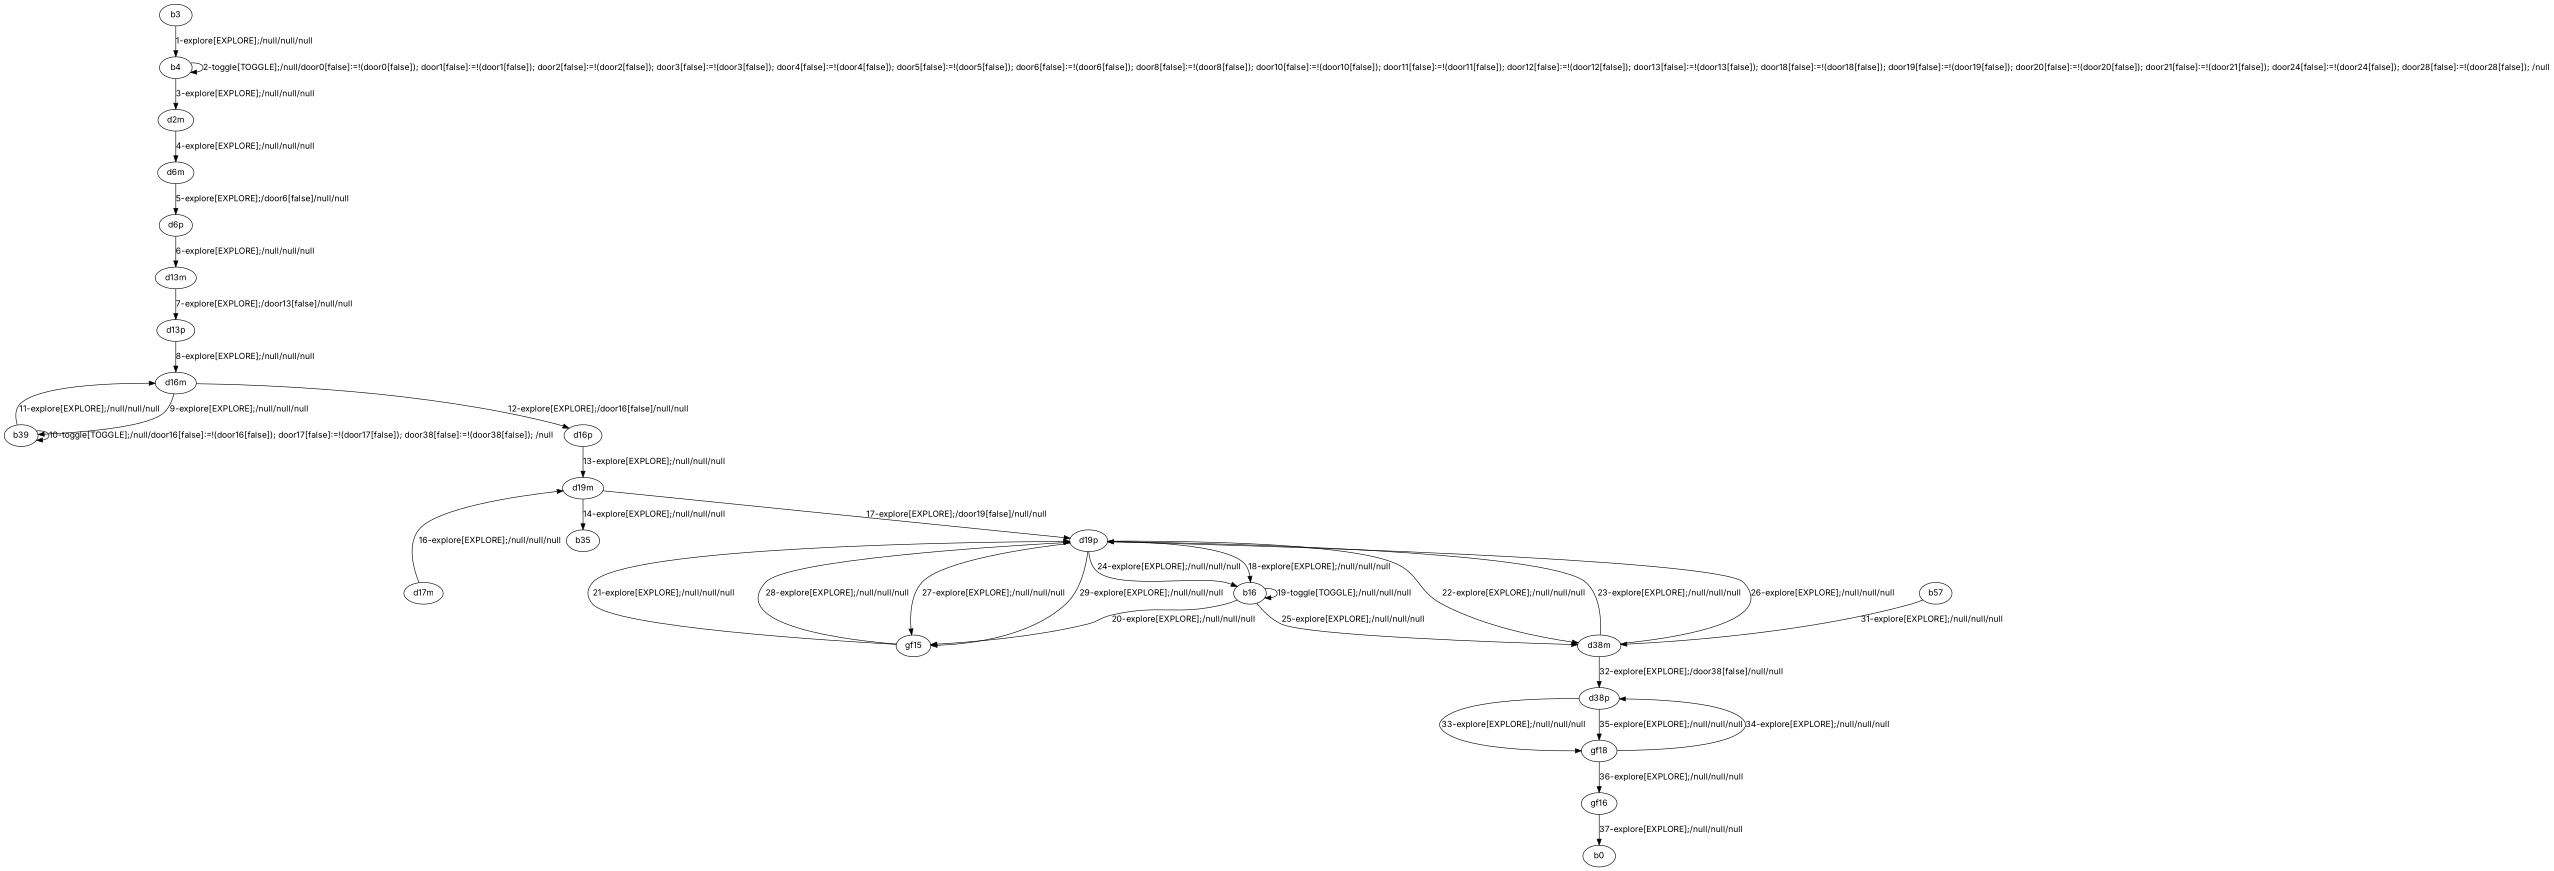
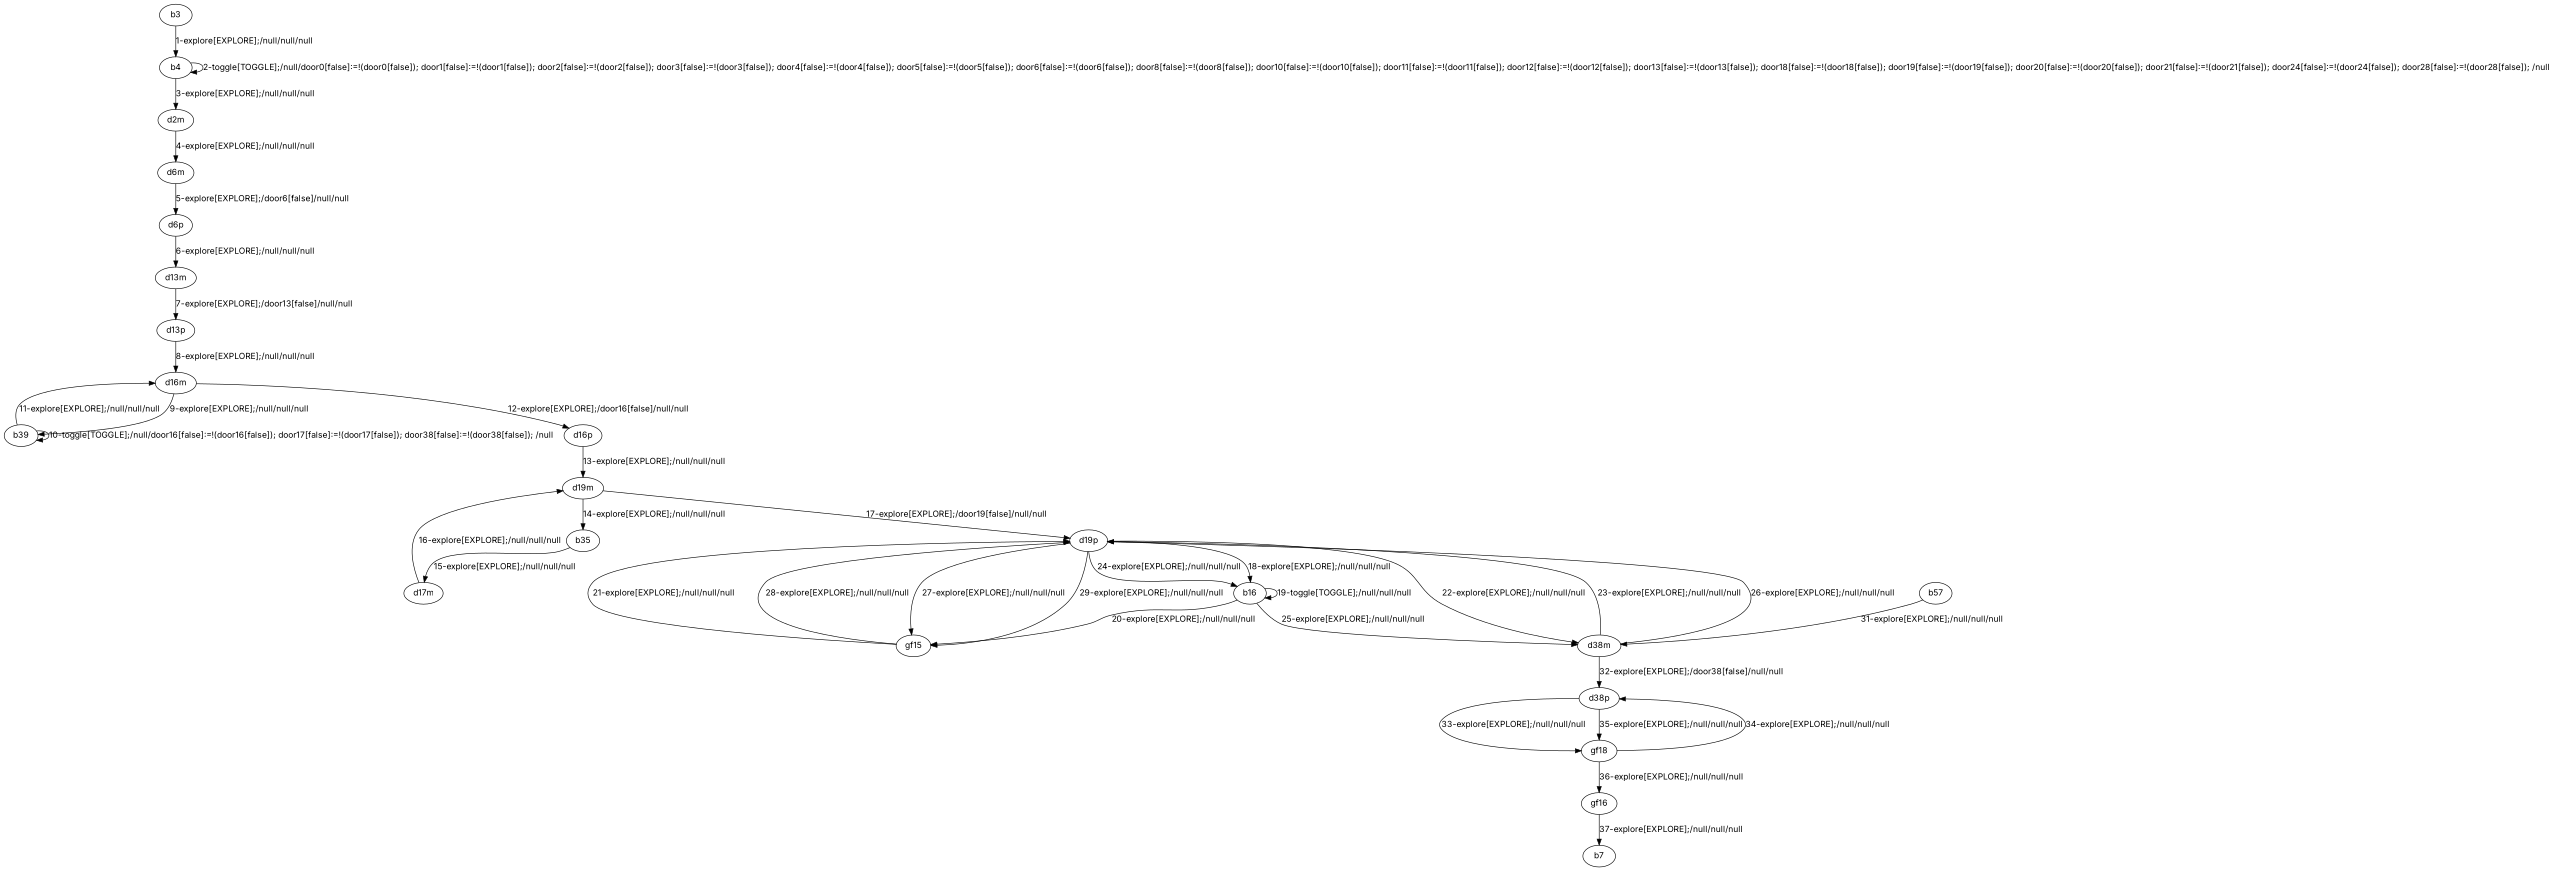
none -> (493, 553)
(1599, 856) -> (1599, 856)
